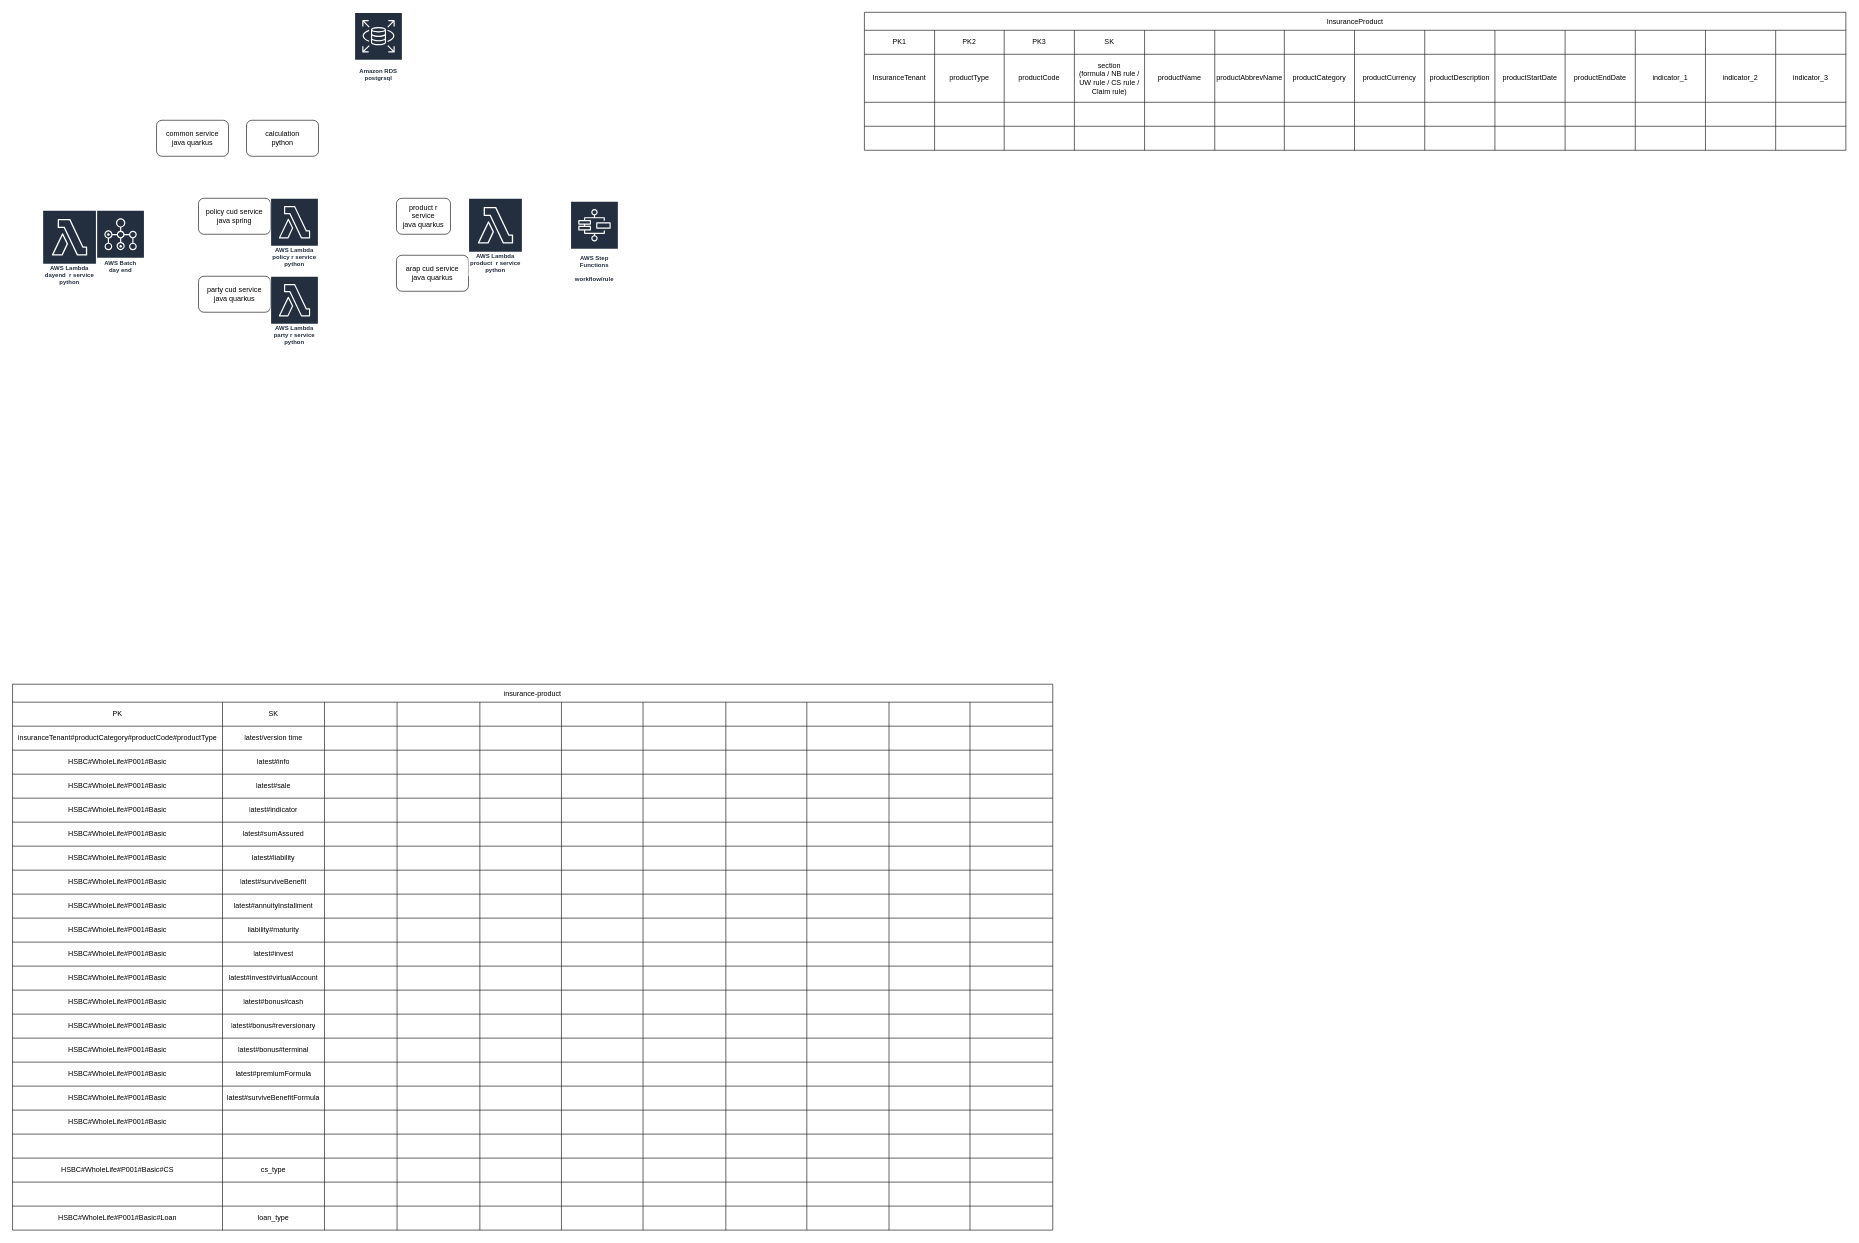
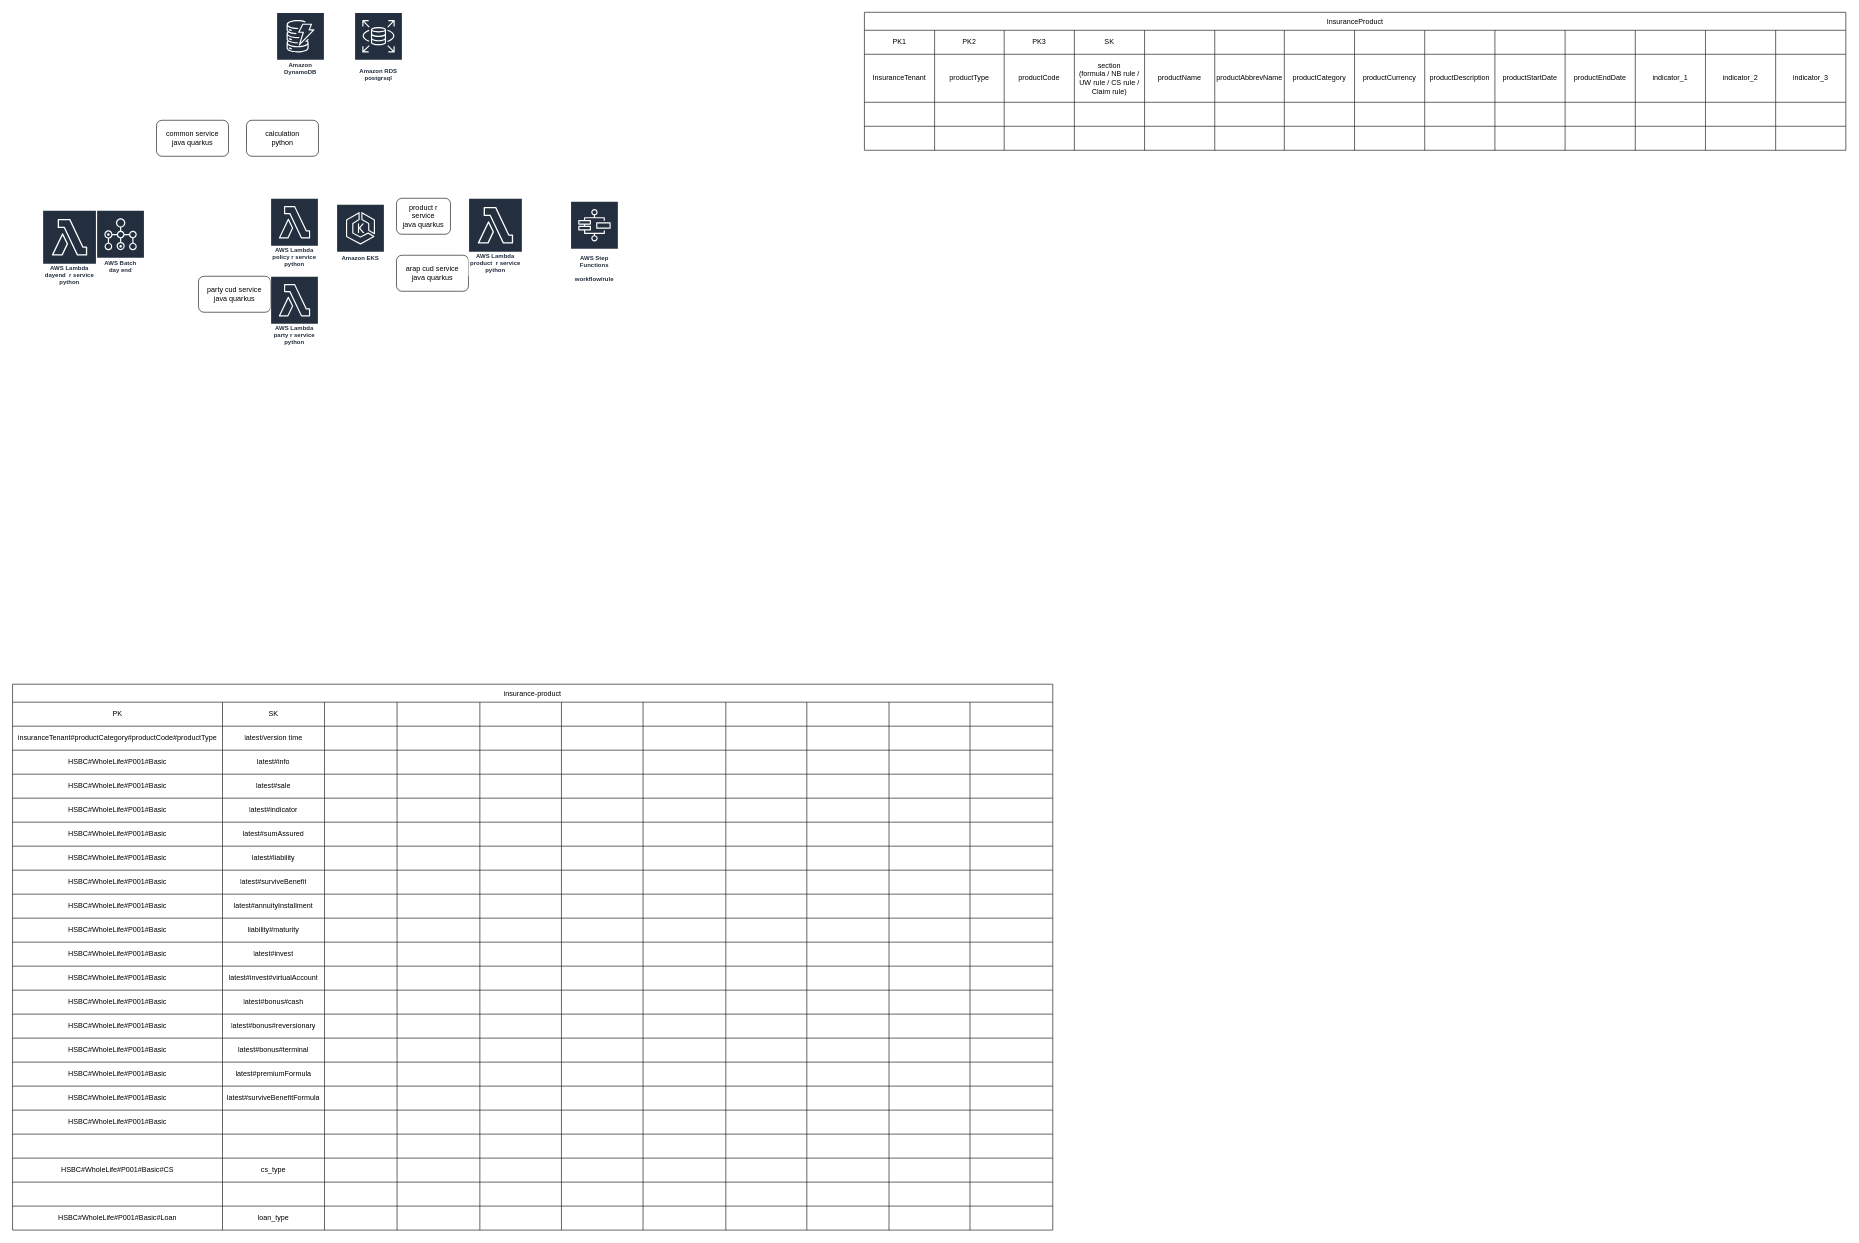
none -> (300, 45)
(234, 216) -> none
none -> (360, 234)
